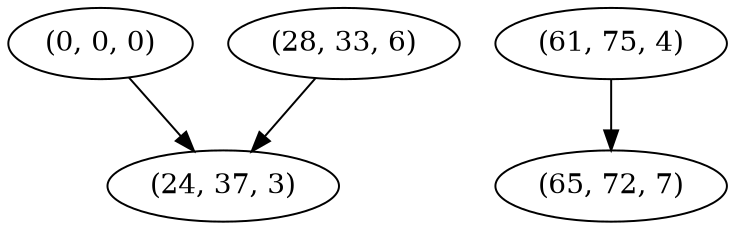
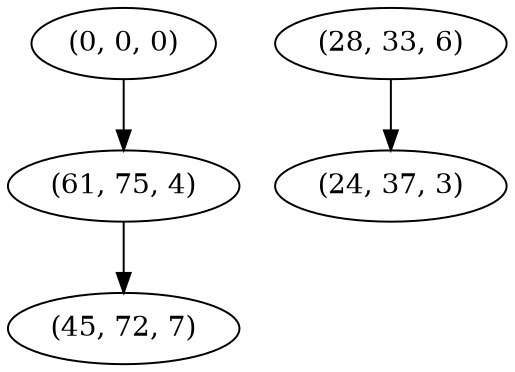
(155, 107) -> (124, 105)
(611, 186) -> (124, 329)
